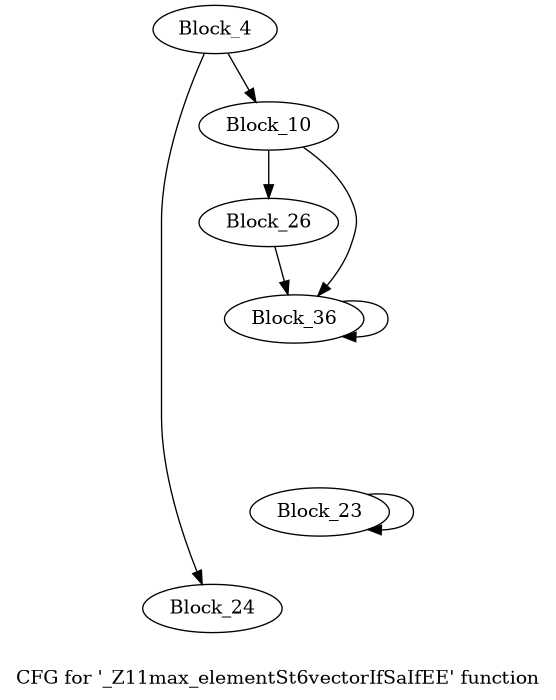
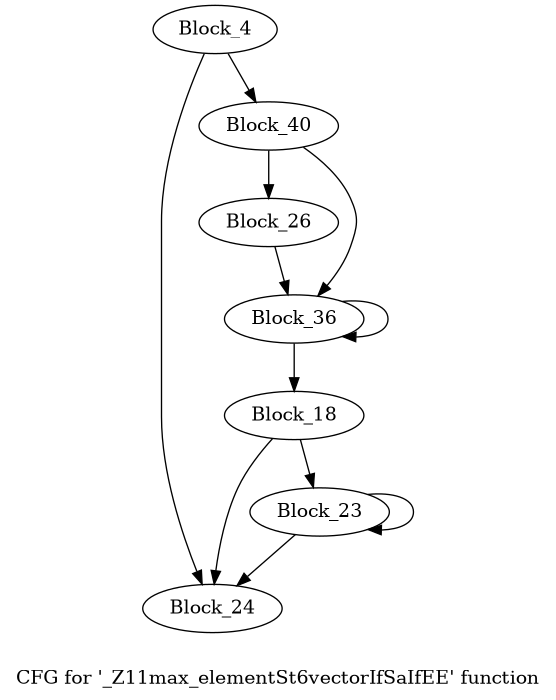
(269, 126) -> (269, 126)
none -> (294, 415)
none -> (271, 556)
